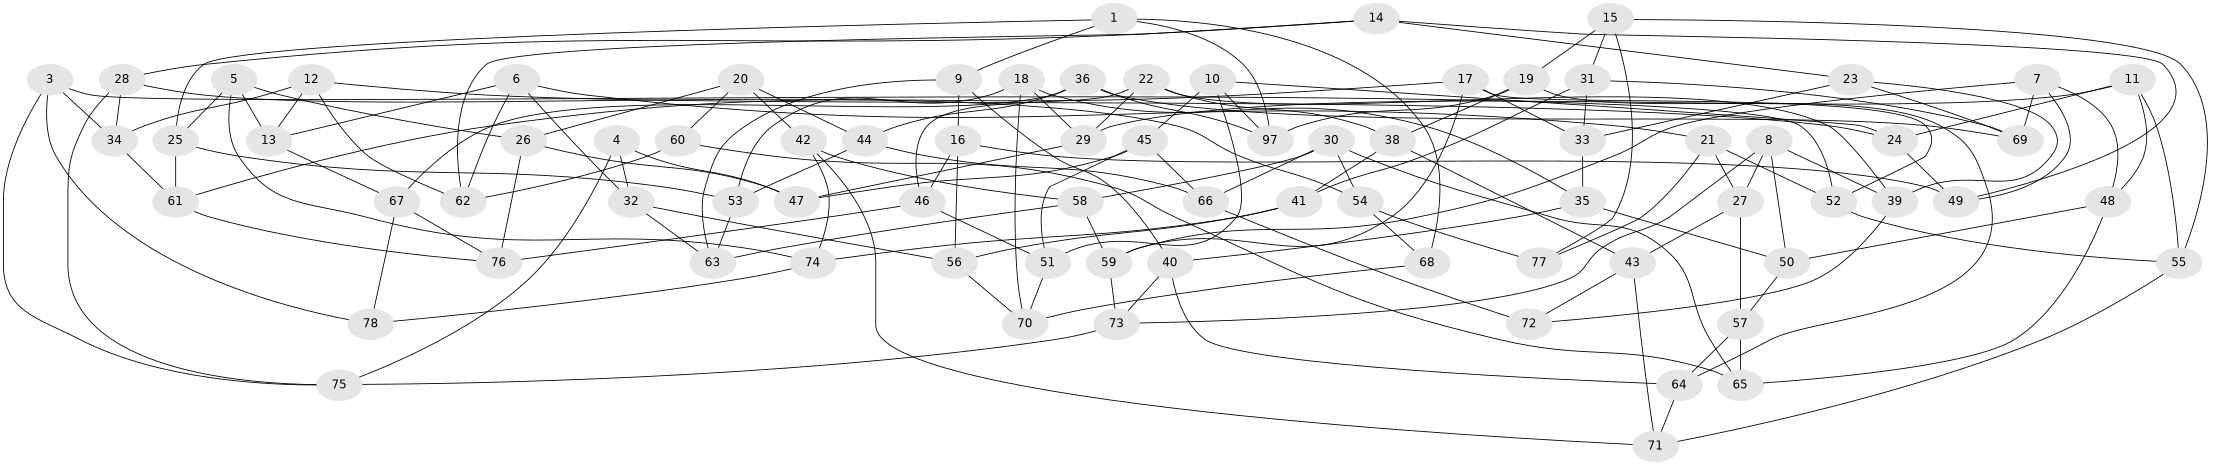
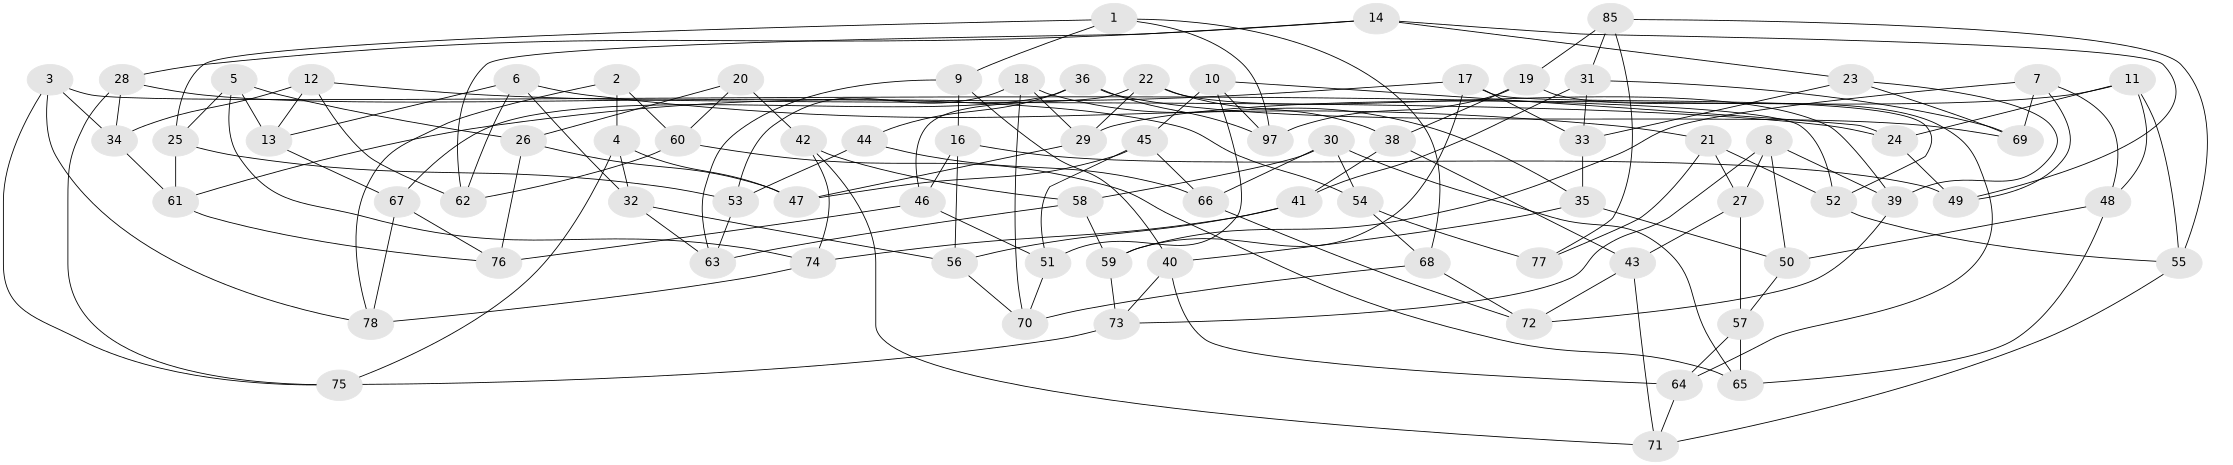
(1611, 19) -> (1611, 19)
none -> (617, 80)
(823, 120) -> none
none -> (1478, 294)
